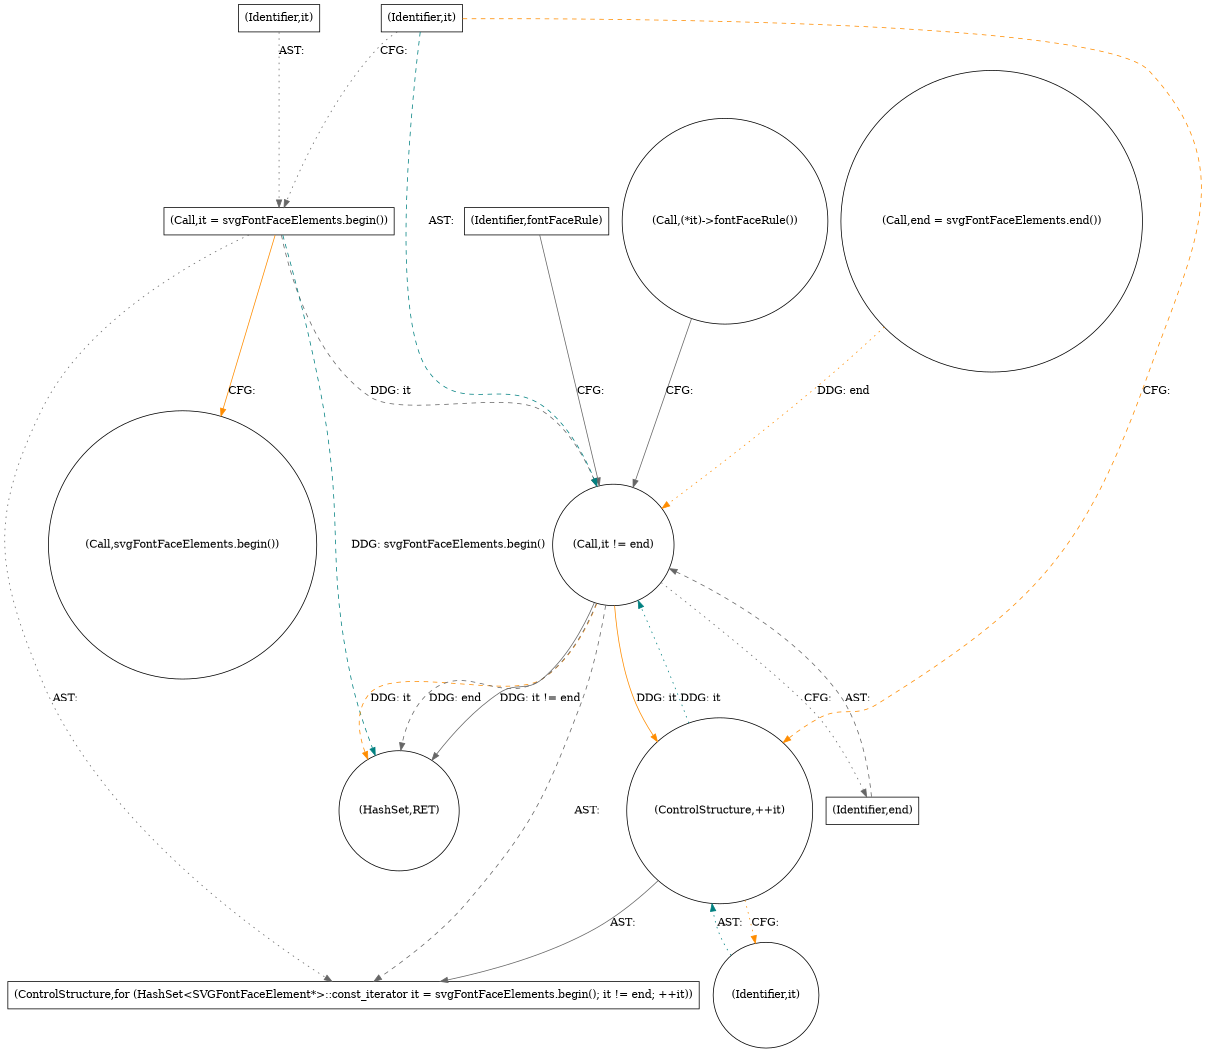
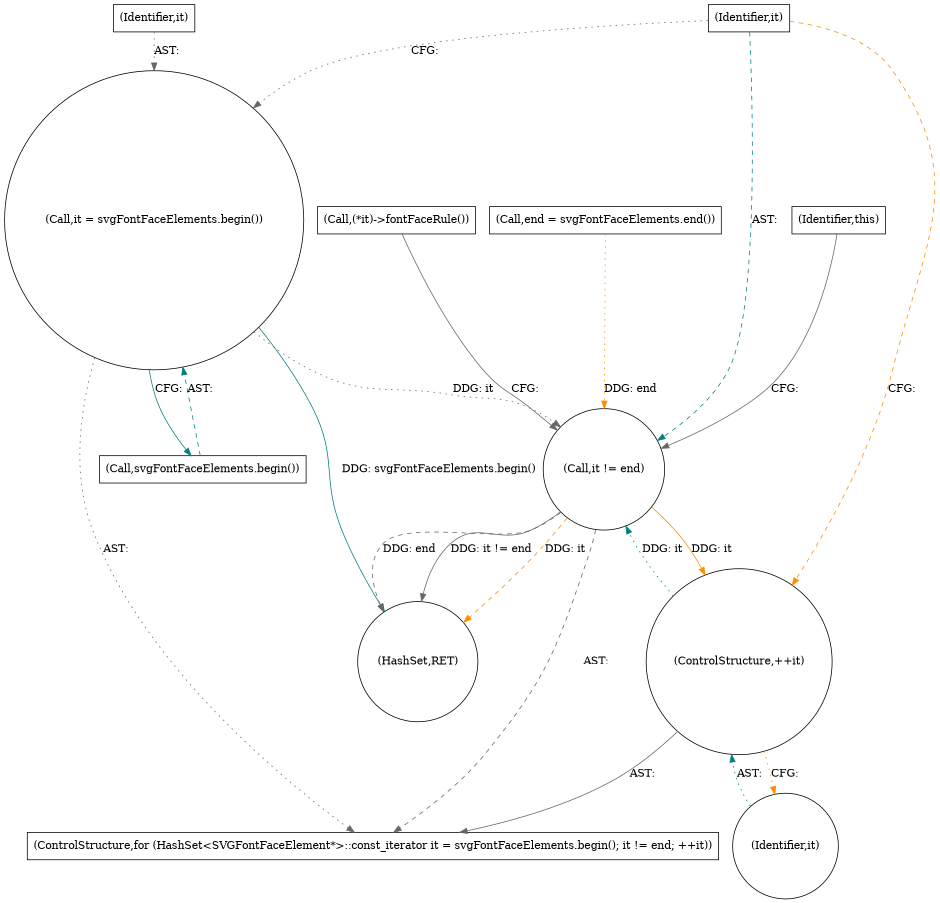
(279, 221) -> (154, 220)
(537, 221) -> (839, 220)
(725, 221) -> (397, 220)
(992, 221) -> (605, 220)
(249, 322) -> (162, 412)
(405, 405) -> (400, 390)
none -> (192, 415)
(333, 491) -> (328, 462)
(183, 545) -> (203, 469)
(872, 811) -> none
